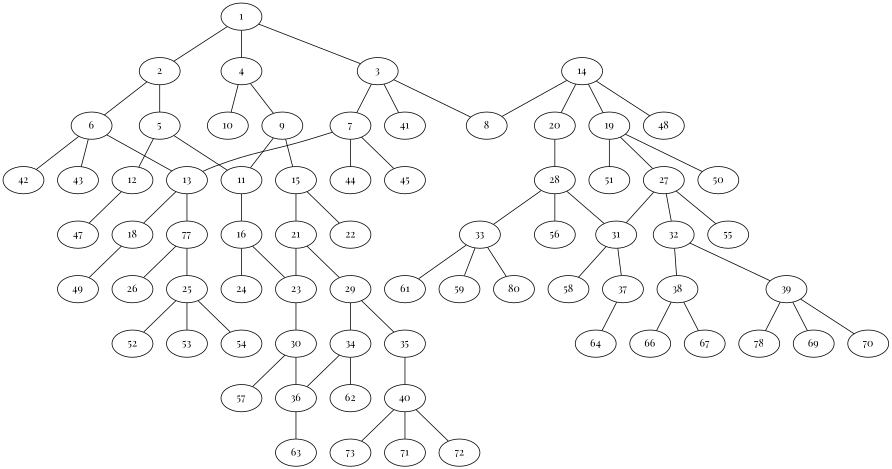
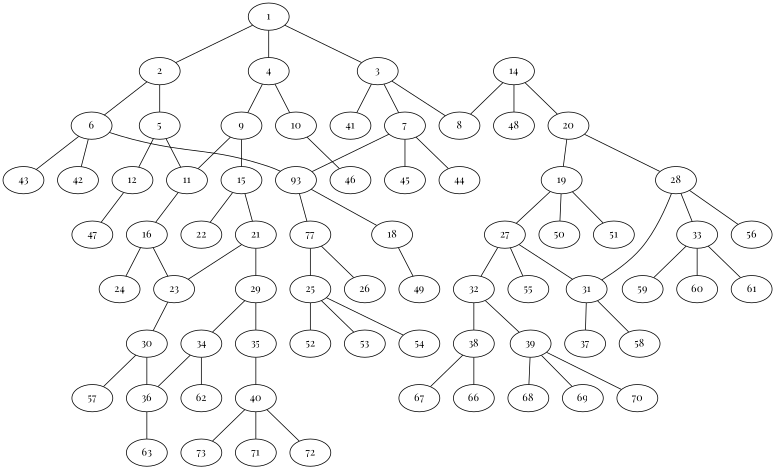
(596, 98) -> (565, 153)
(187, 180) -> (296, 180)
none -> (350, 180)
(514, 289) -> (697, 289)
(596, 344) -> none
(759, 344) -> (528, 398)
